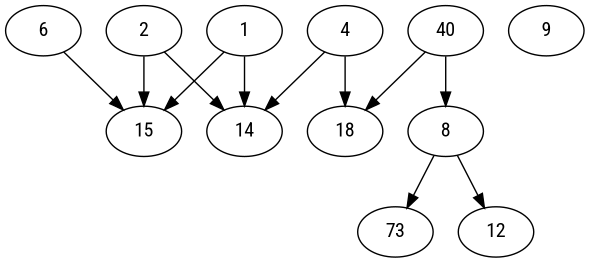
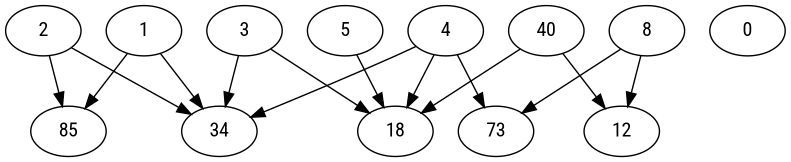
(43, 31) -> none
none -> (245, 31)
none -> (345, 31)
(546, 31) -> (748, 31)
none -> (467, 73)
(446, 74) -> (575, 69)
(144, 131) -> (68, 131)
(245, 131) -> (219, 131)
